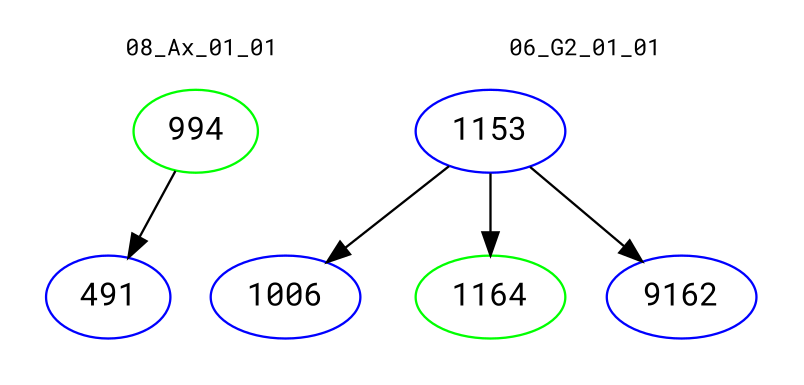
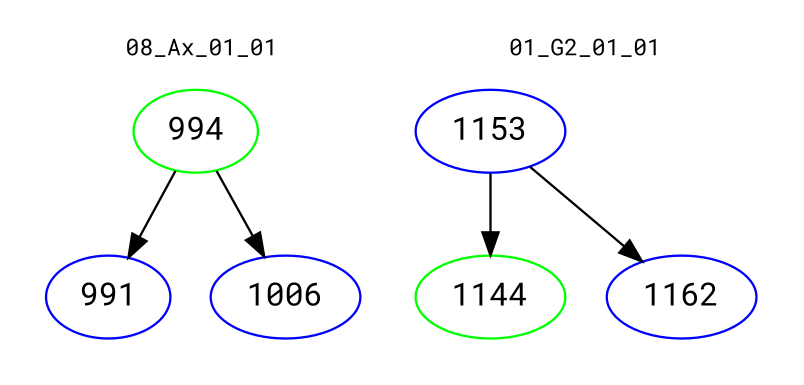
(586, 50) -> (586, 50)
(410, 197) -> (235, 203)
(108, 297) -> (108, 297)
(490, 297) -> (490, 297)
(682, 297) -> (682, 297)
